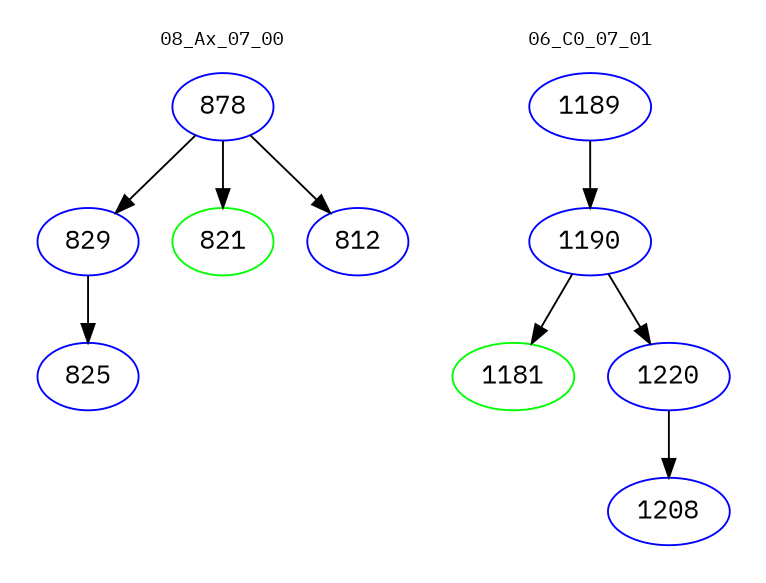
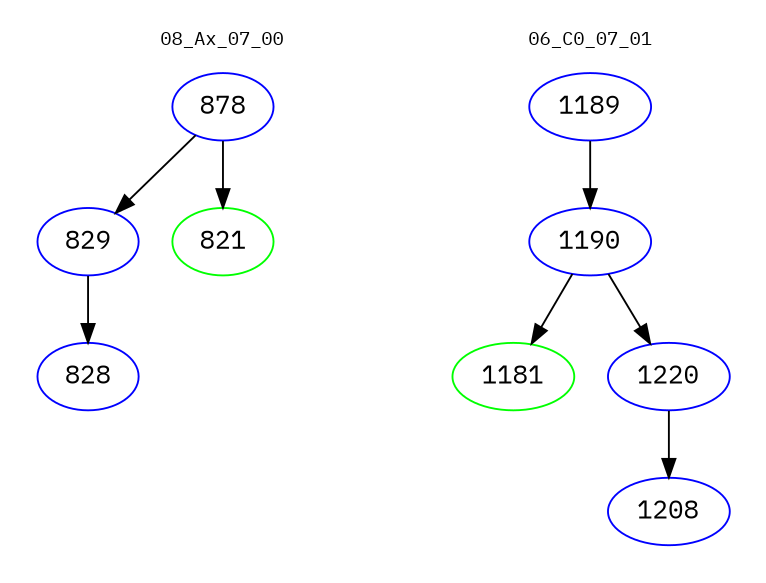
(358, 242) -> none
(88, 377) -> (88, 377)
